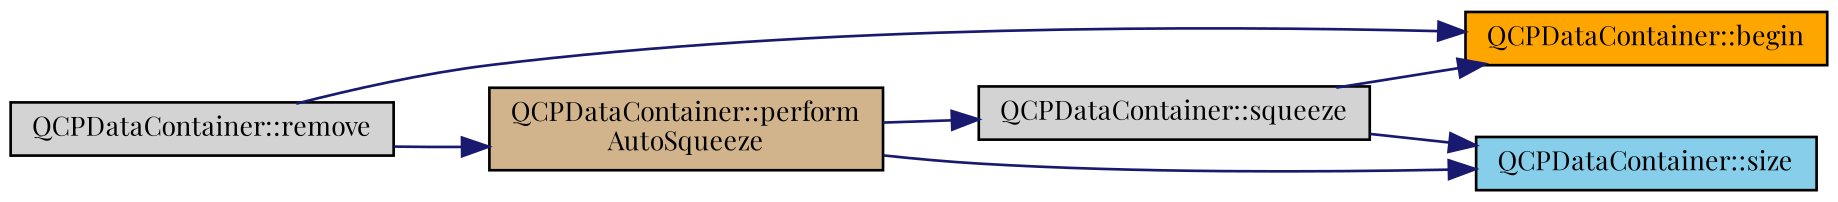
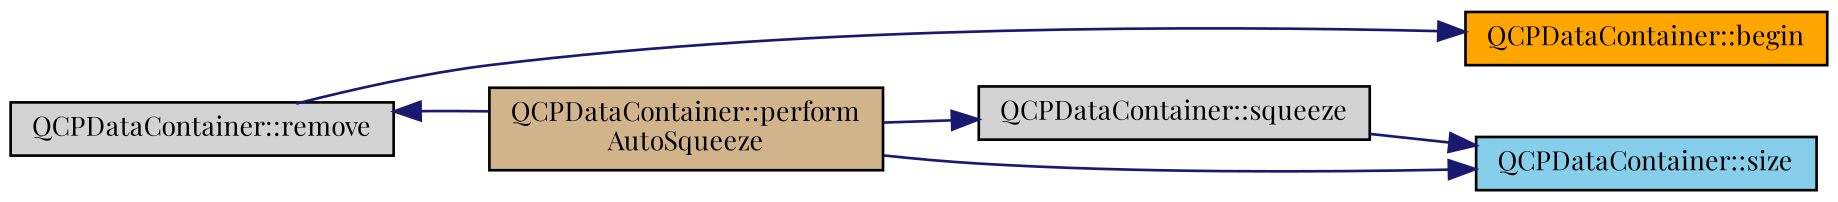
(1398, 78) -> none
(428, 147) -> (455, 111)
